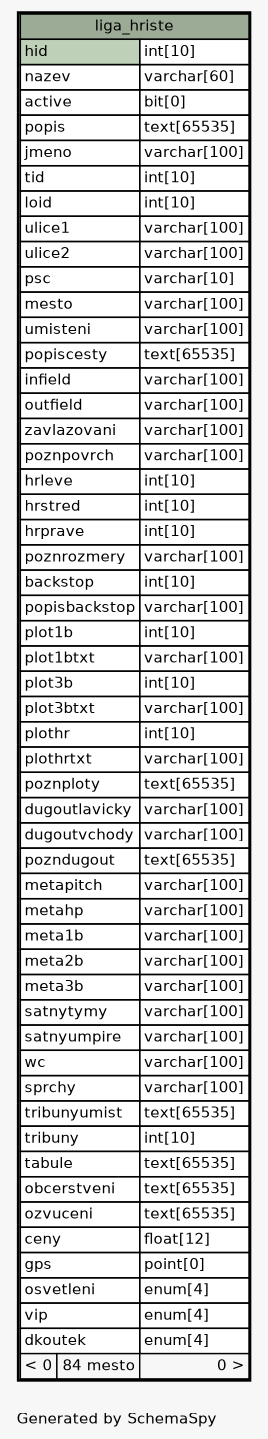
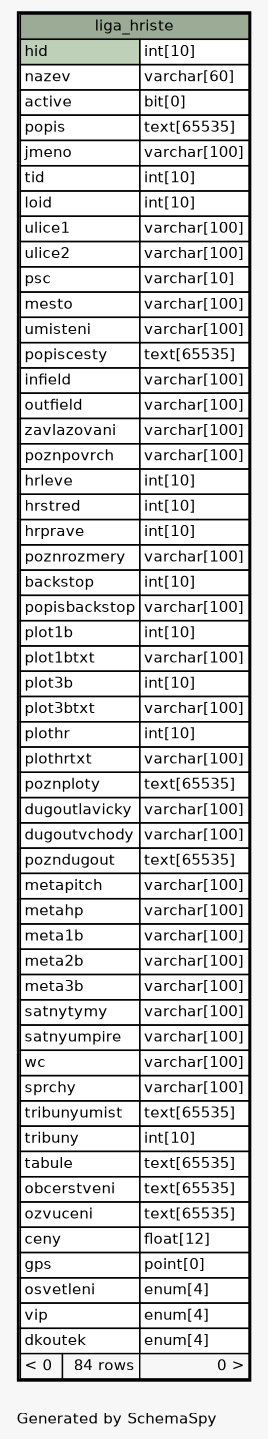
(99, 1366) -> (105, 1366)
